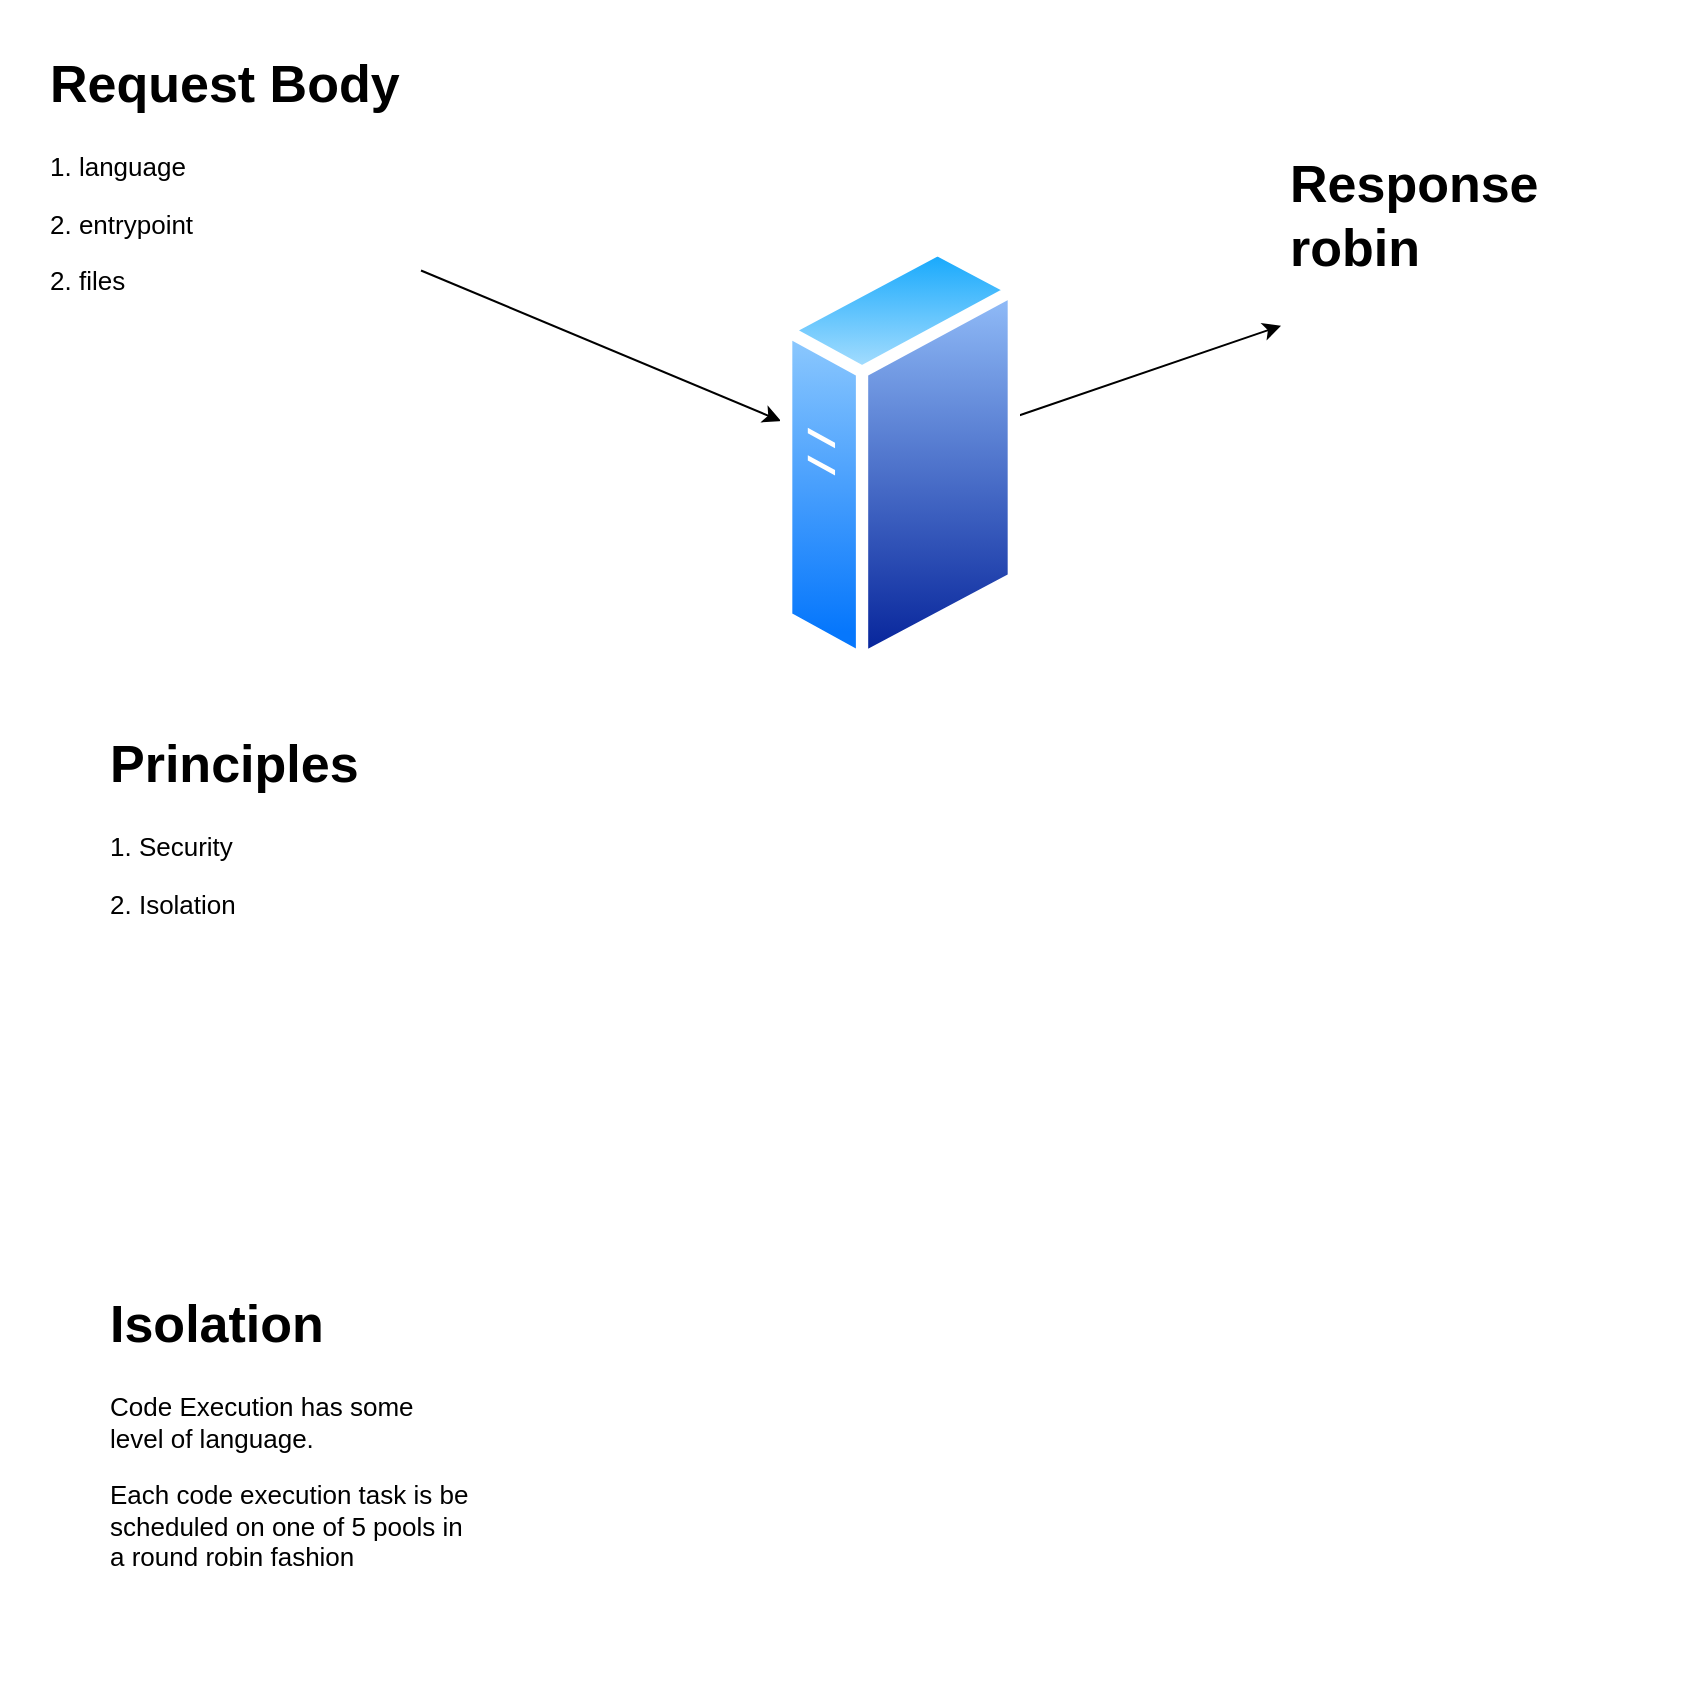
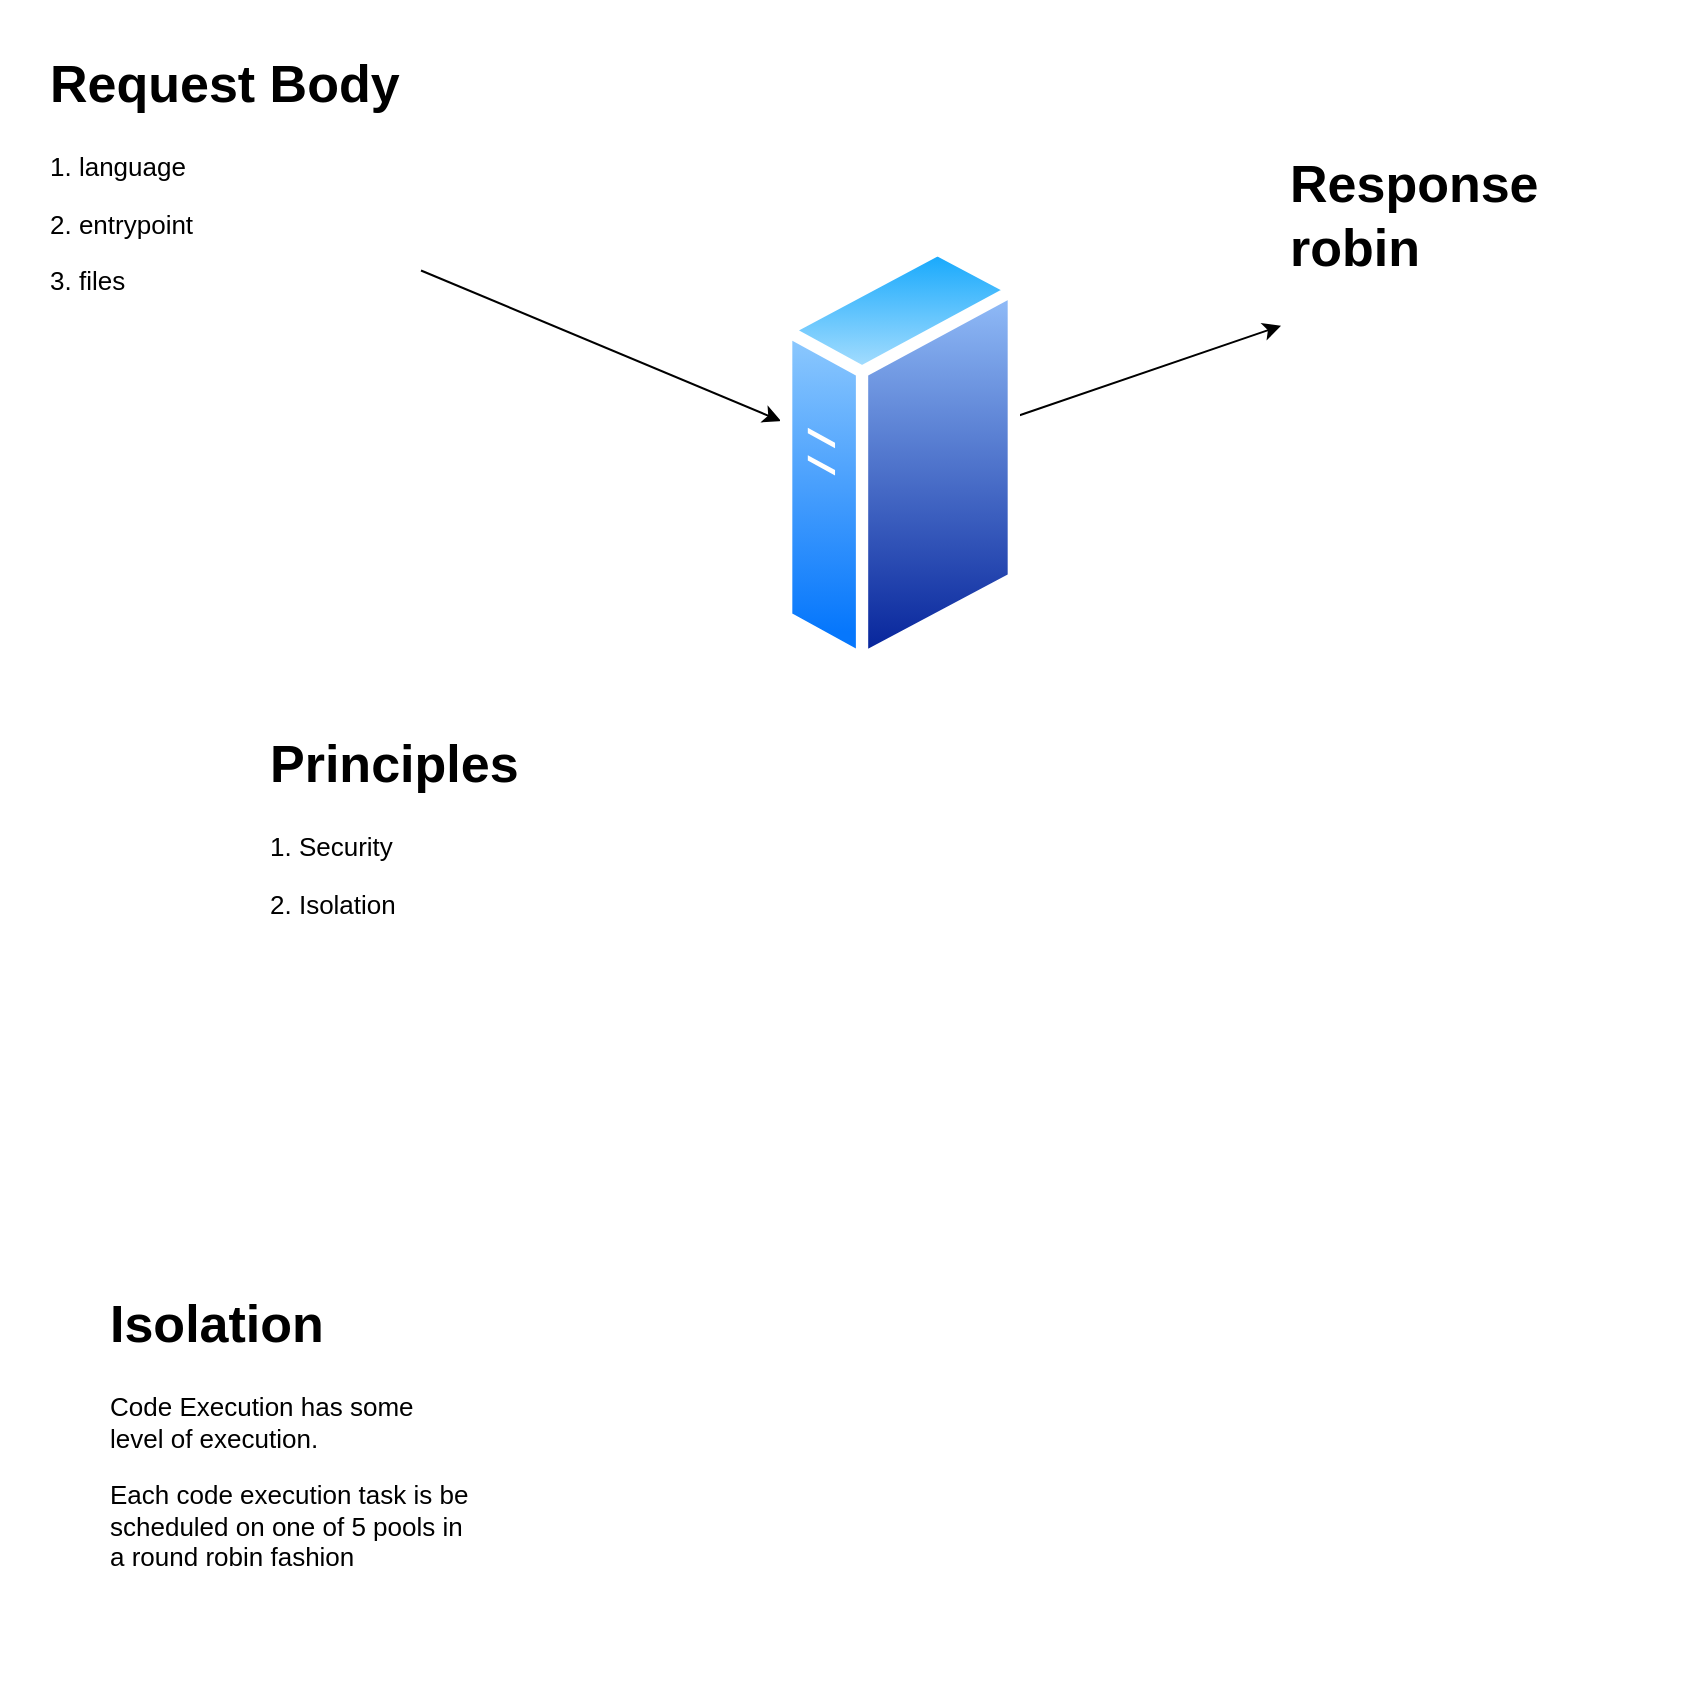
(136, 83) -> (136, 83)
(291, 841) -> (451, 841)
(293, 1355) -> (293, 1355)
